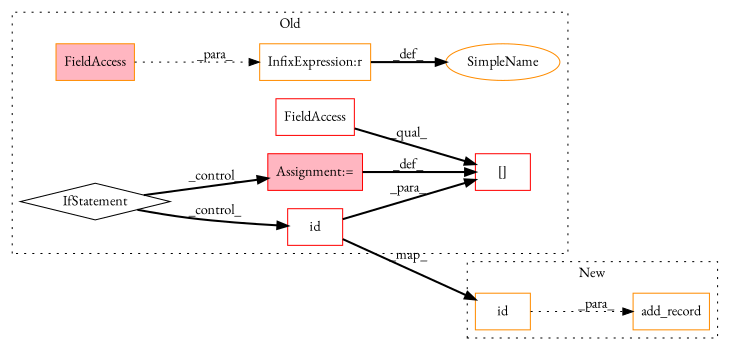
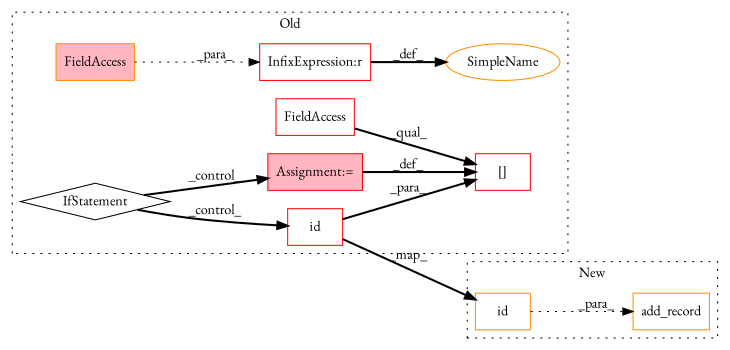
(315, 62) -> (315, 62)
